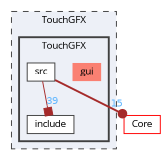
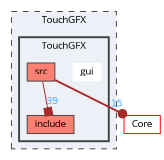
(41, 72) -> (41, 72)
(87, 72) -> (87, 72)
(51, 125) -> (51, 125)
